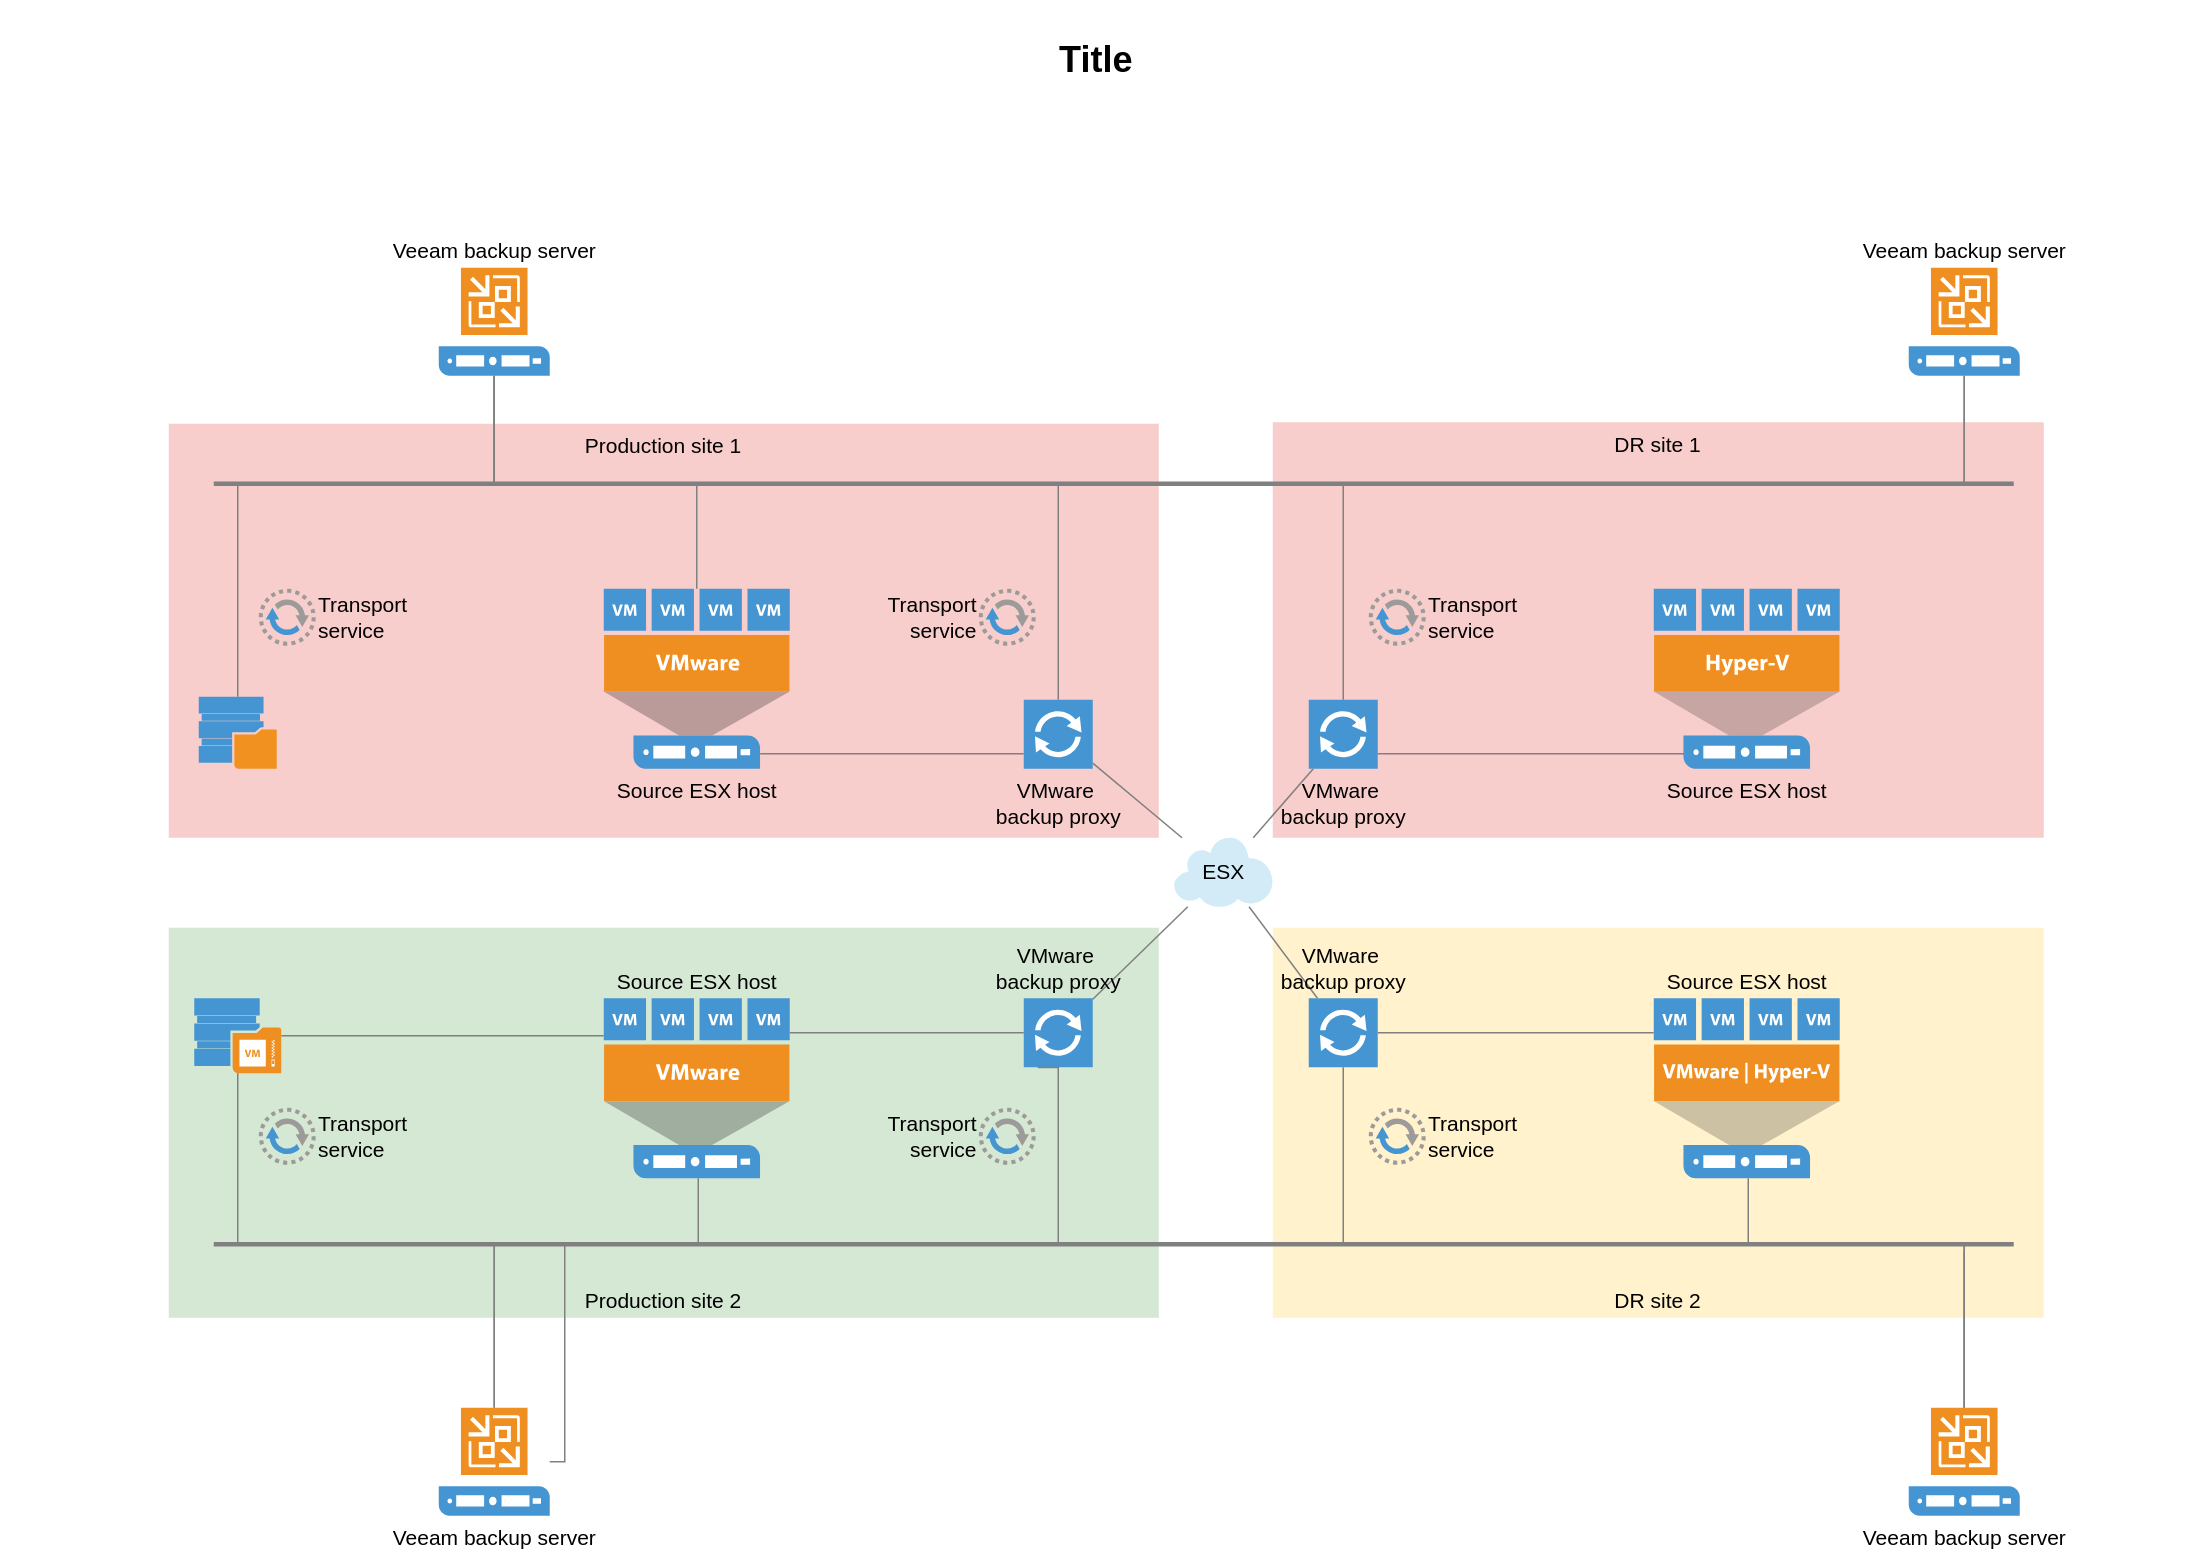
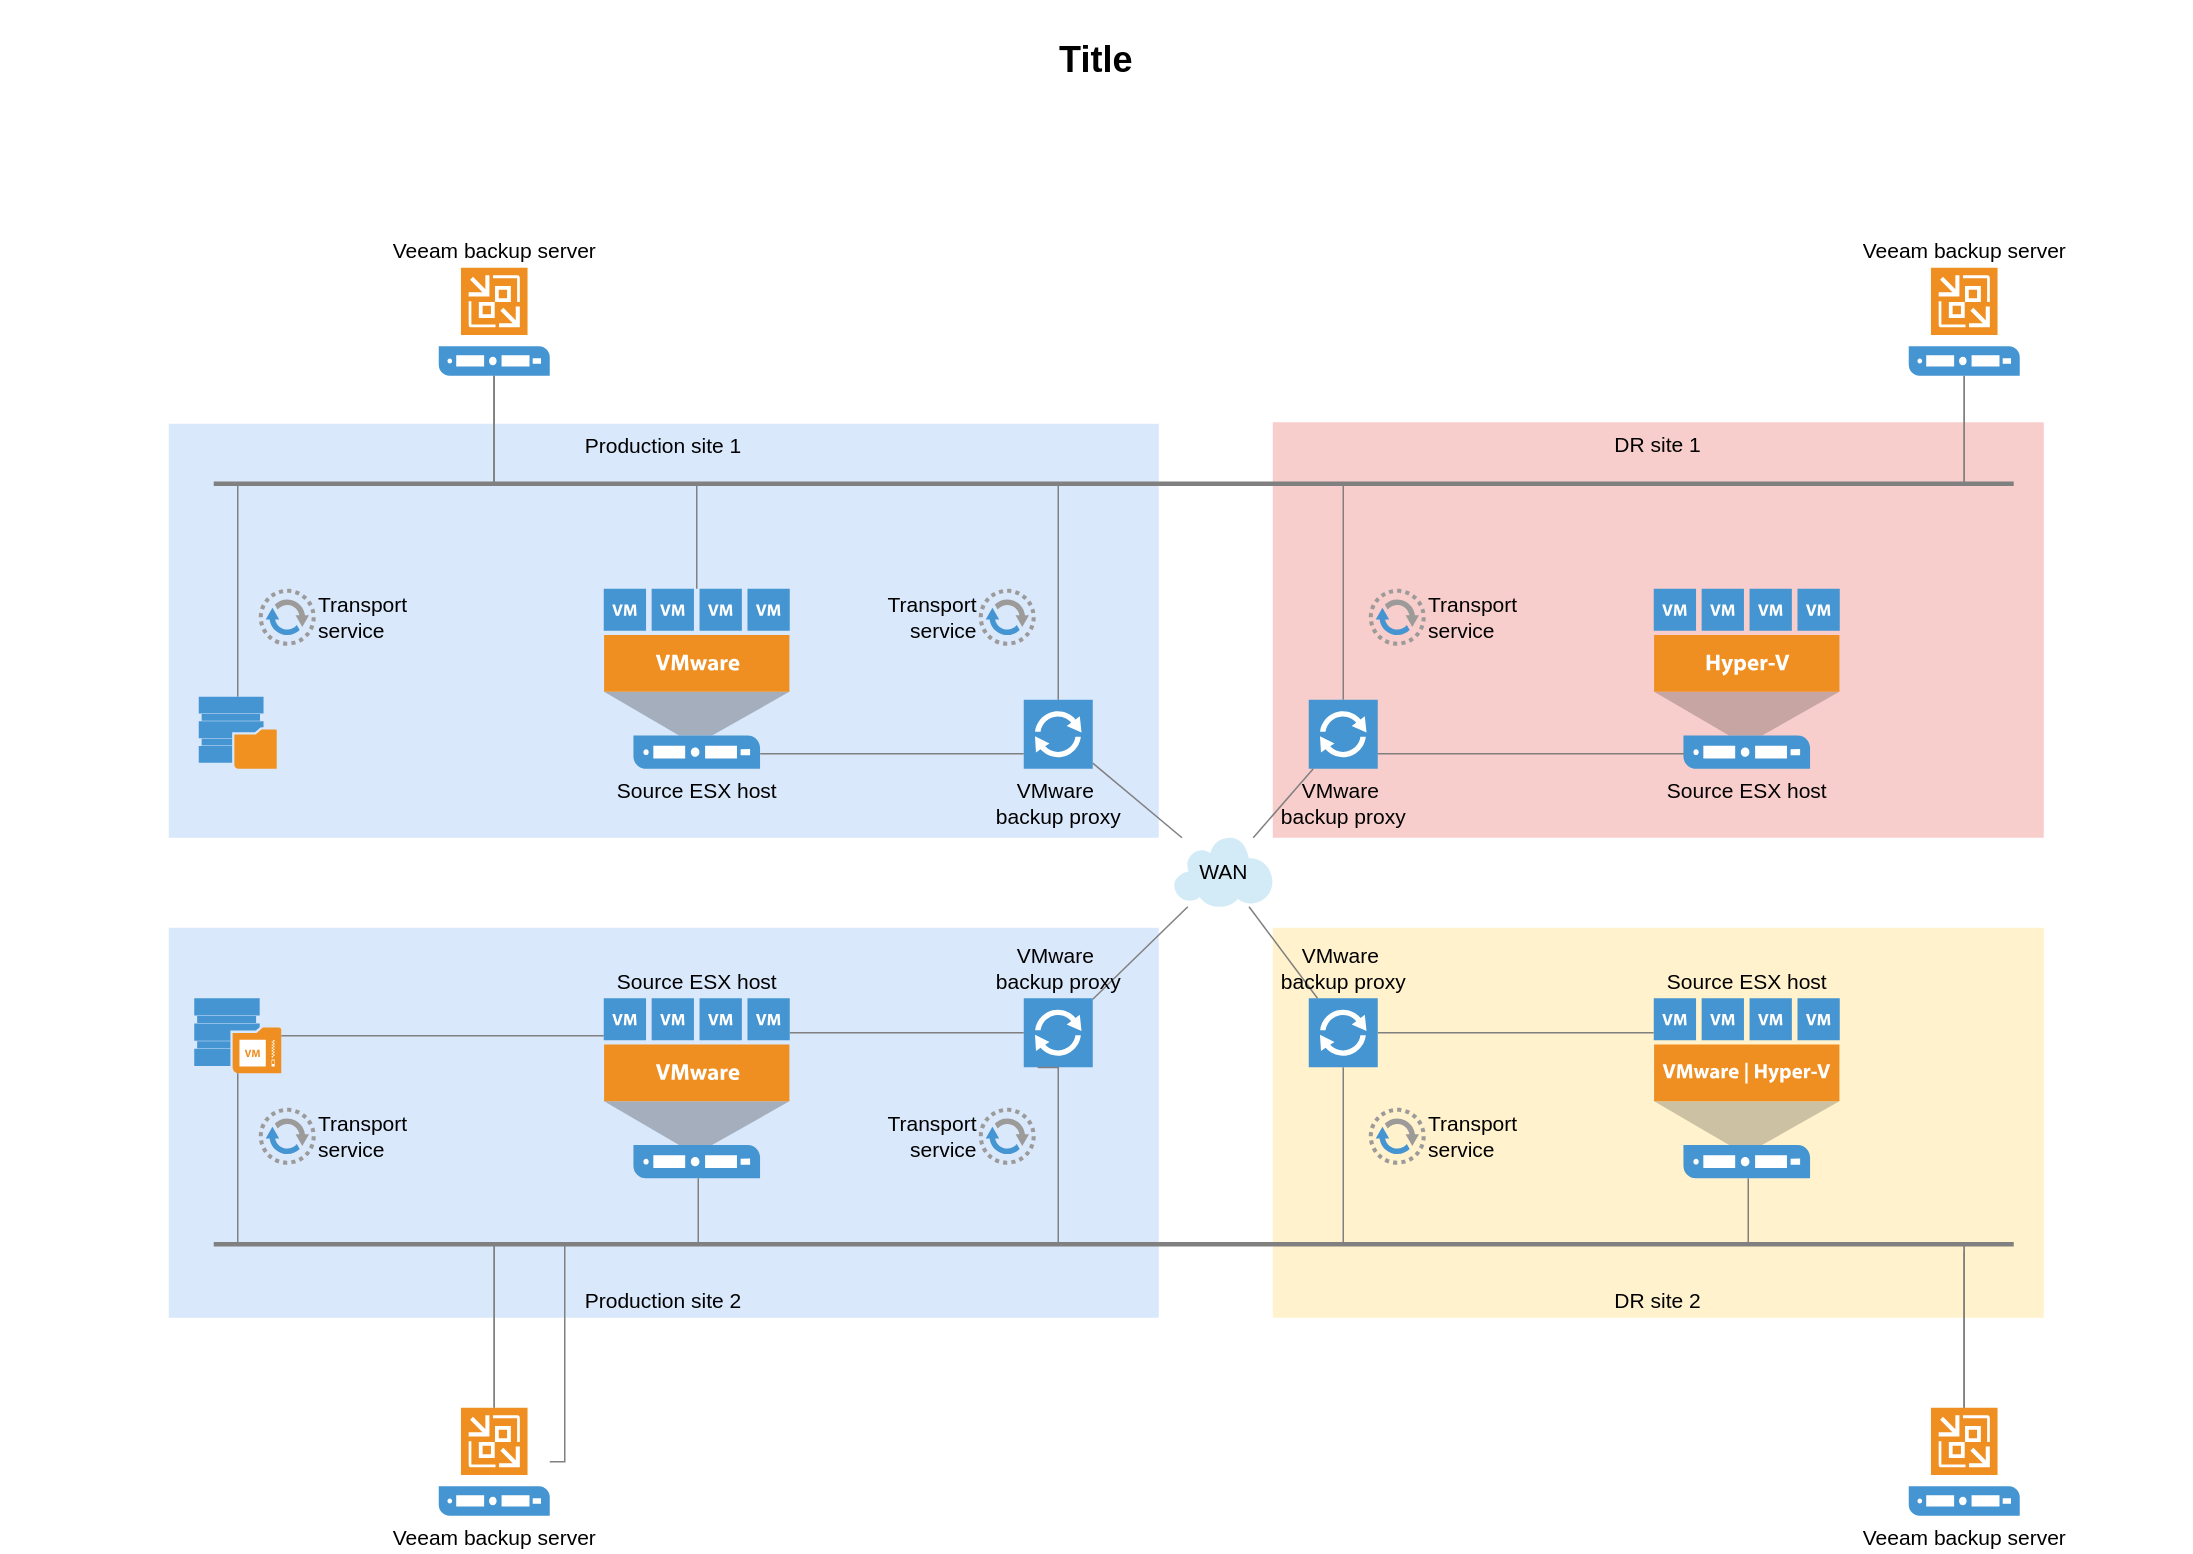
(664, 447) -> (664, 447)
(1224, 872) -> (1224, 872)
(664, 1301) -> (664, 1301)
